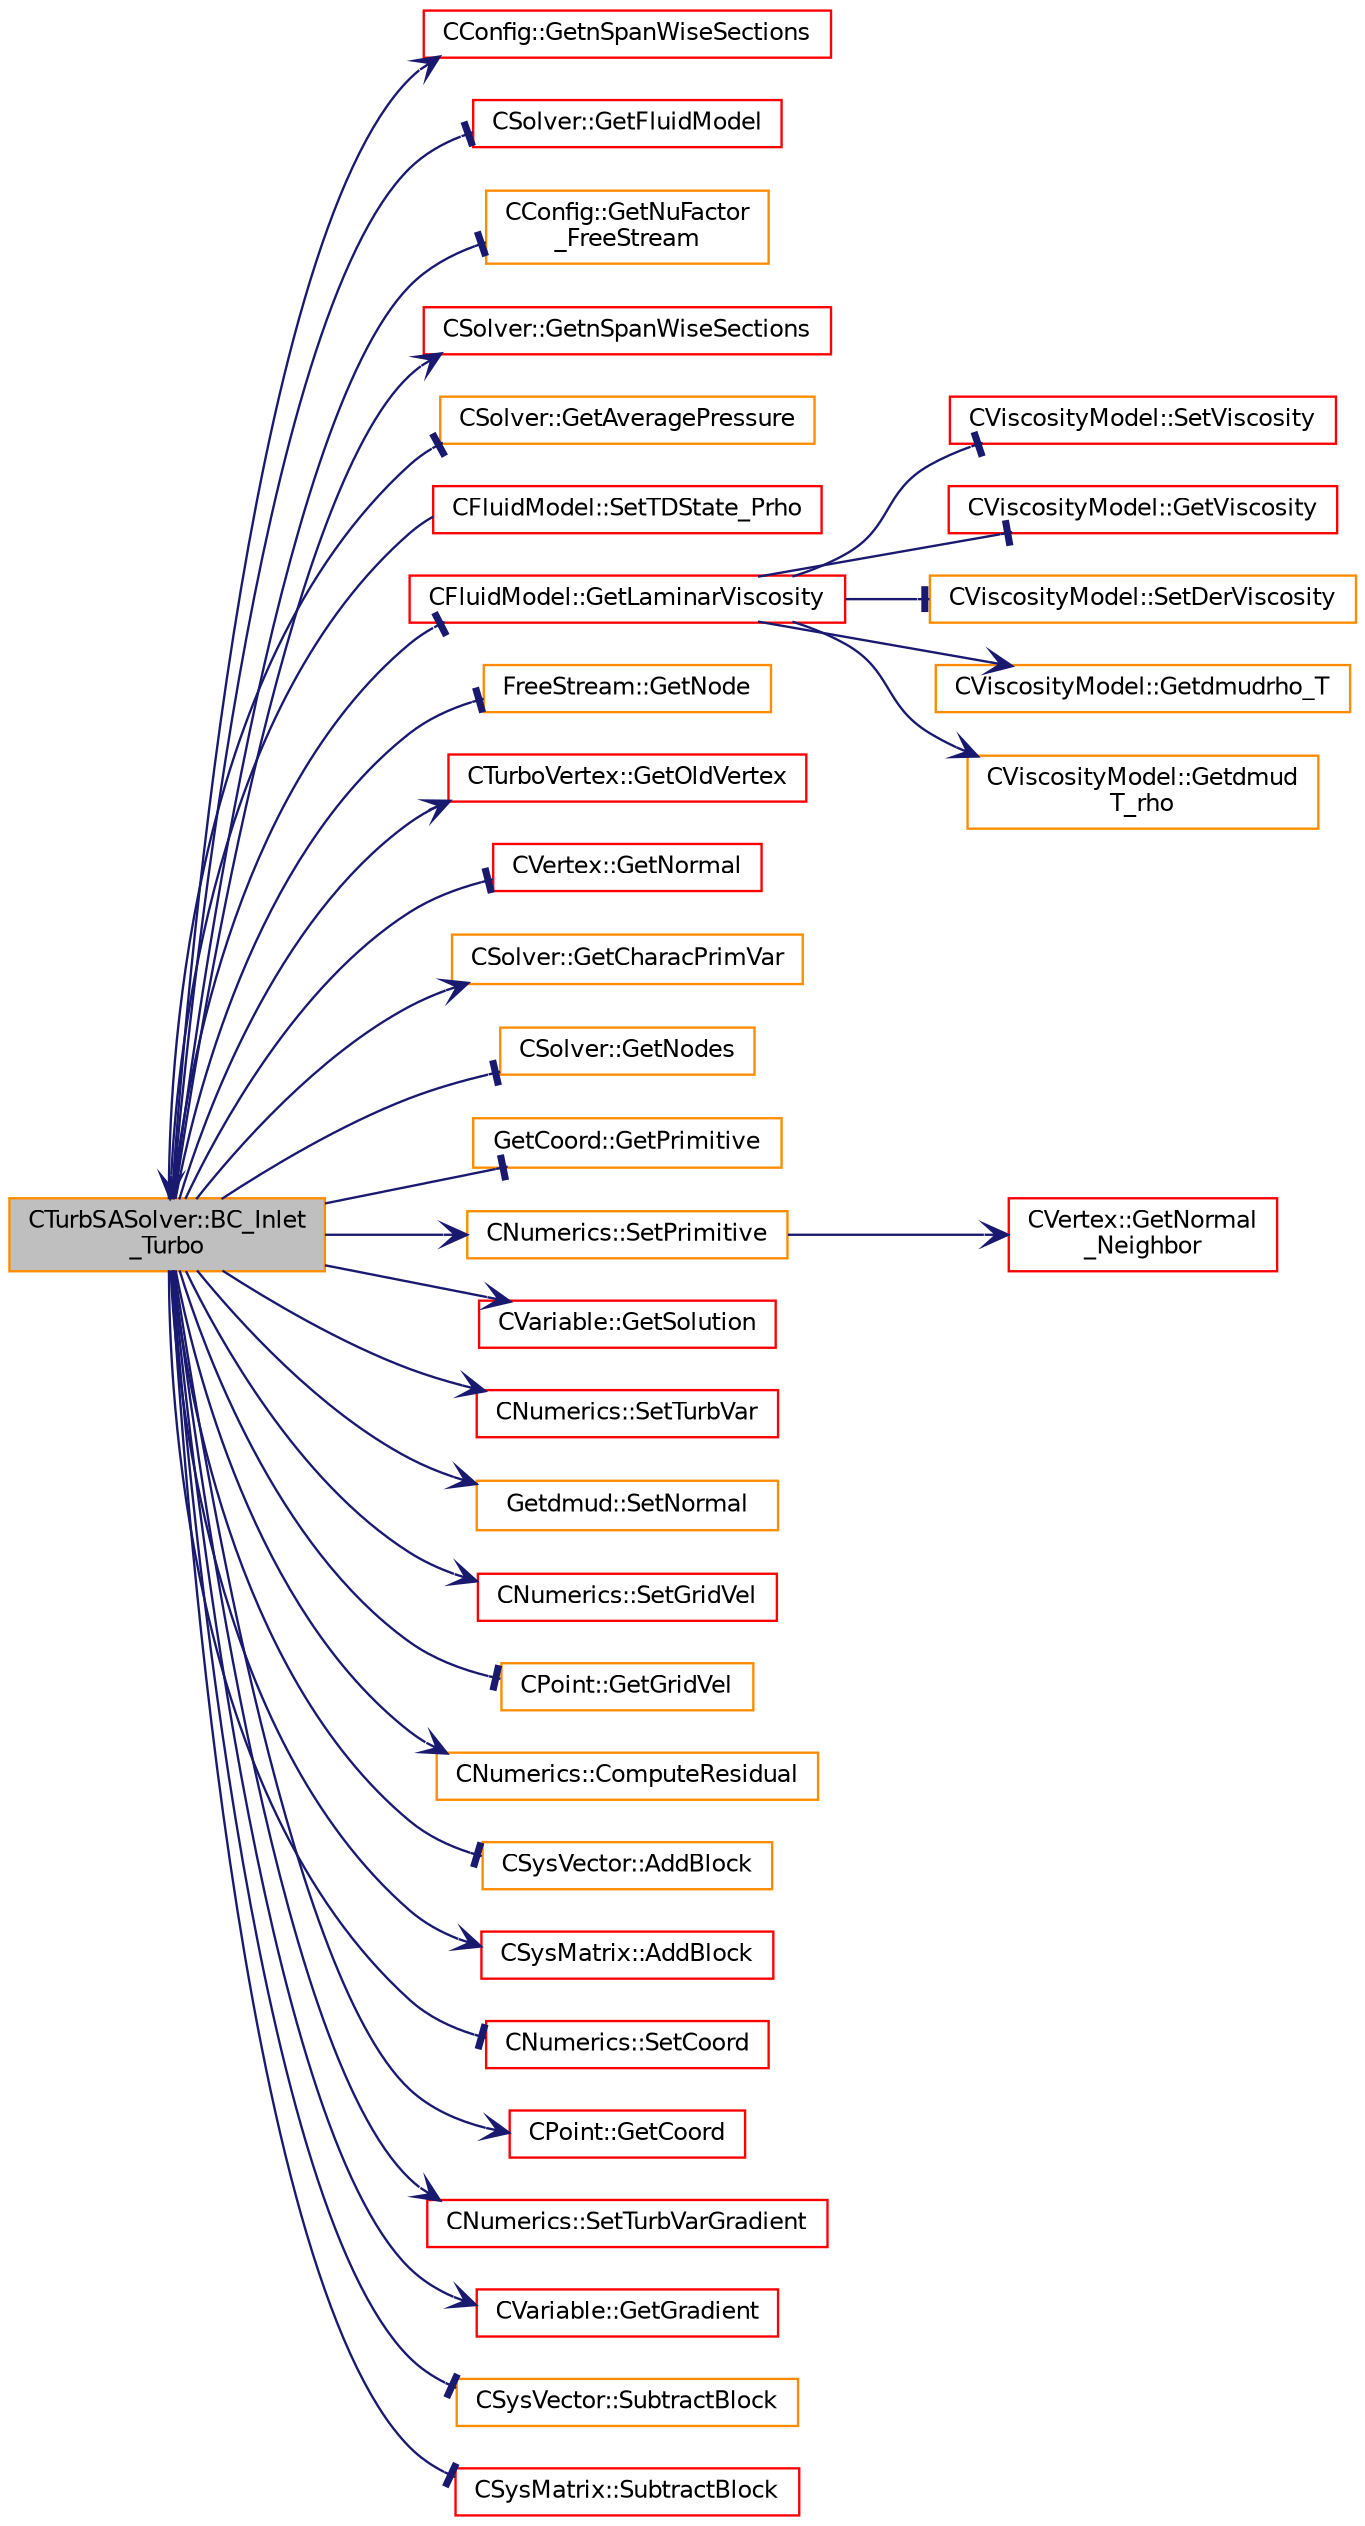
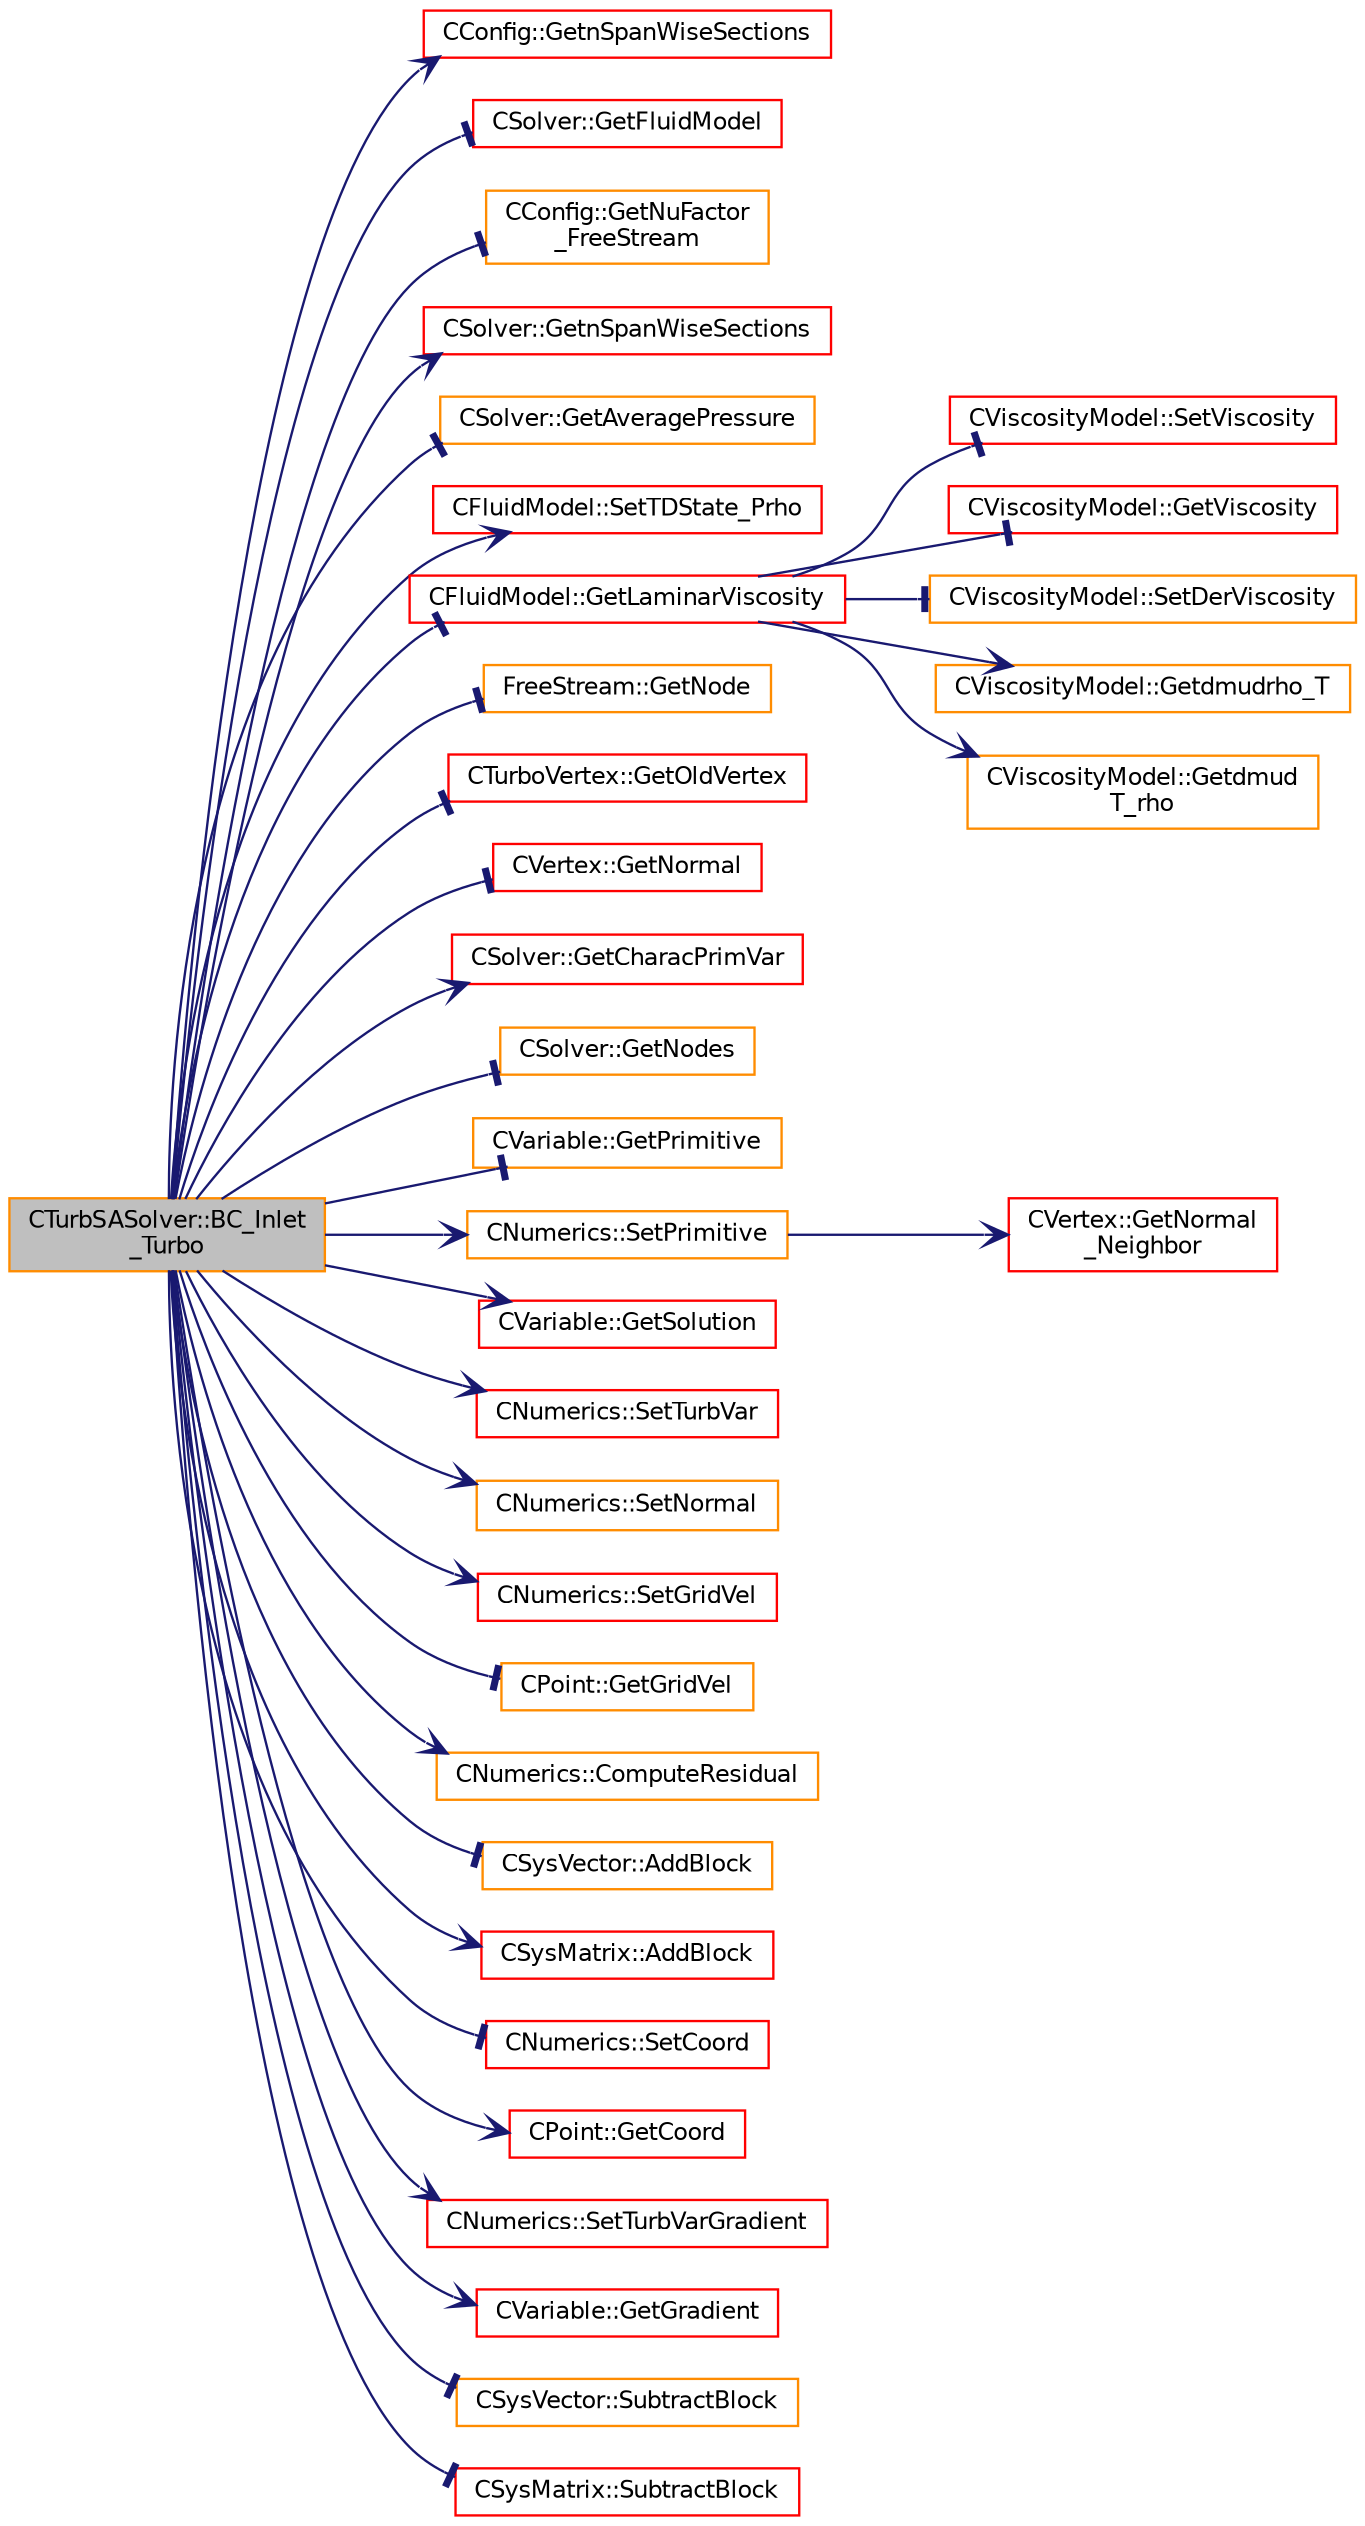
(293, 683) -> (272, 771)
(627, 959) -> (627, 959)
(275, 979) -> (275, 979)
(627, 1143) -> (627, 1143)
(627, 1505) -> (627, 1505)
